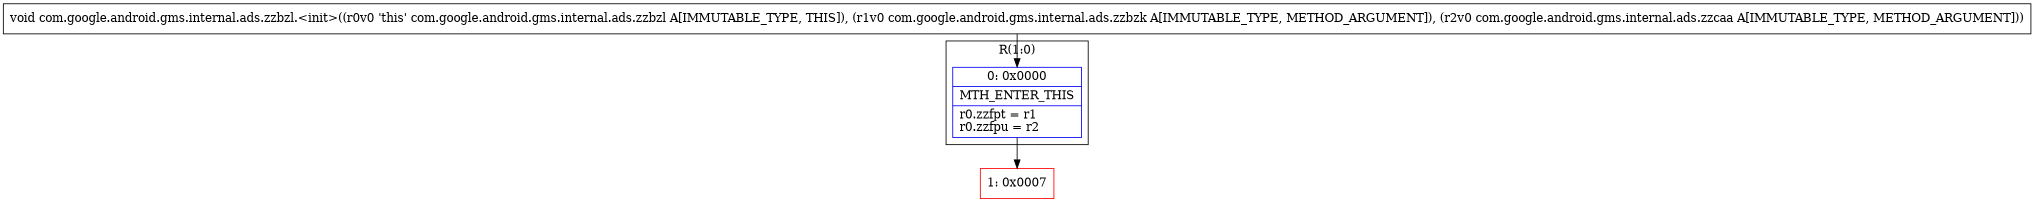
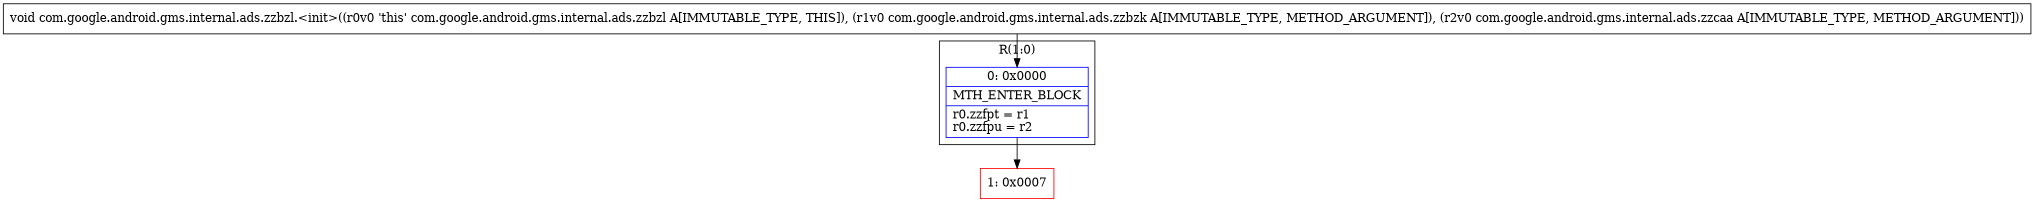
(1017, 96) -> (1017, 96)
